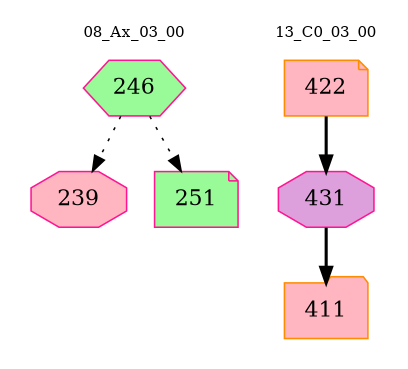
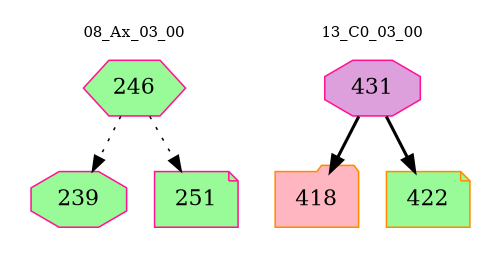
(326, 88) -> (428, 199)
(326, 136) -> (397, 137)
(79, 199) -> (79, 199)
(326, 311) -> (317, 199)
